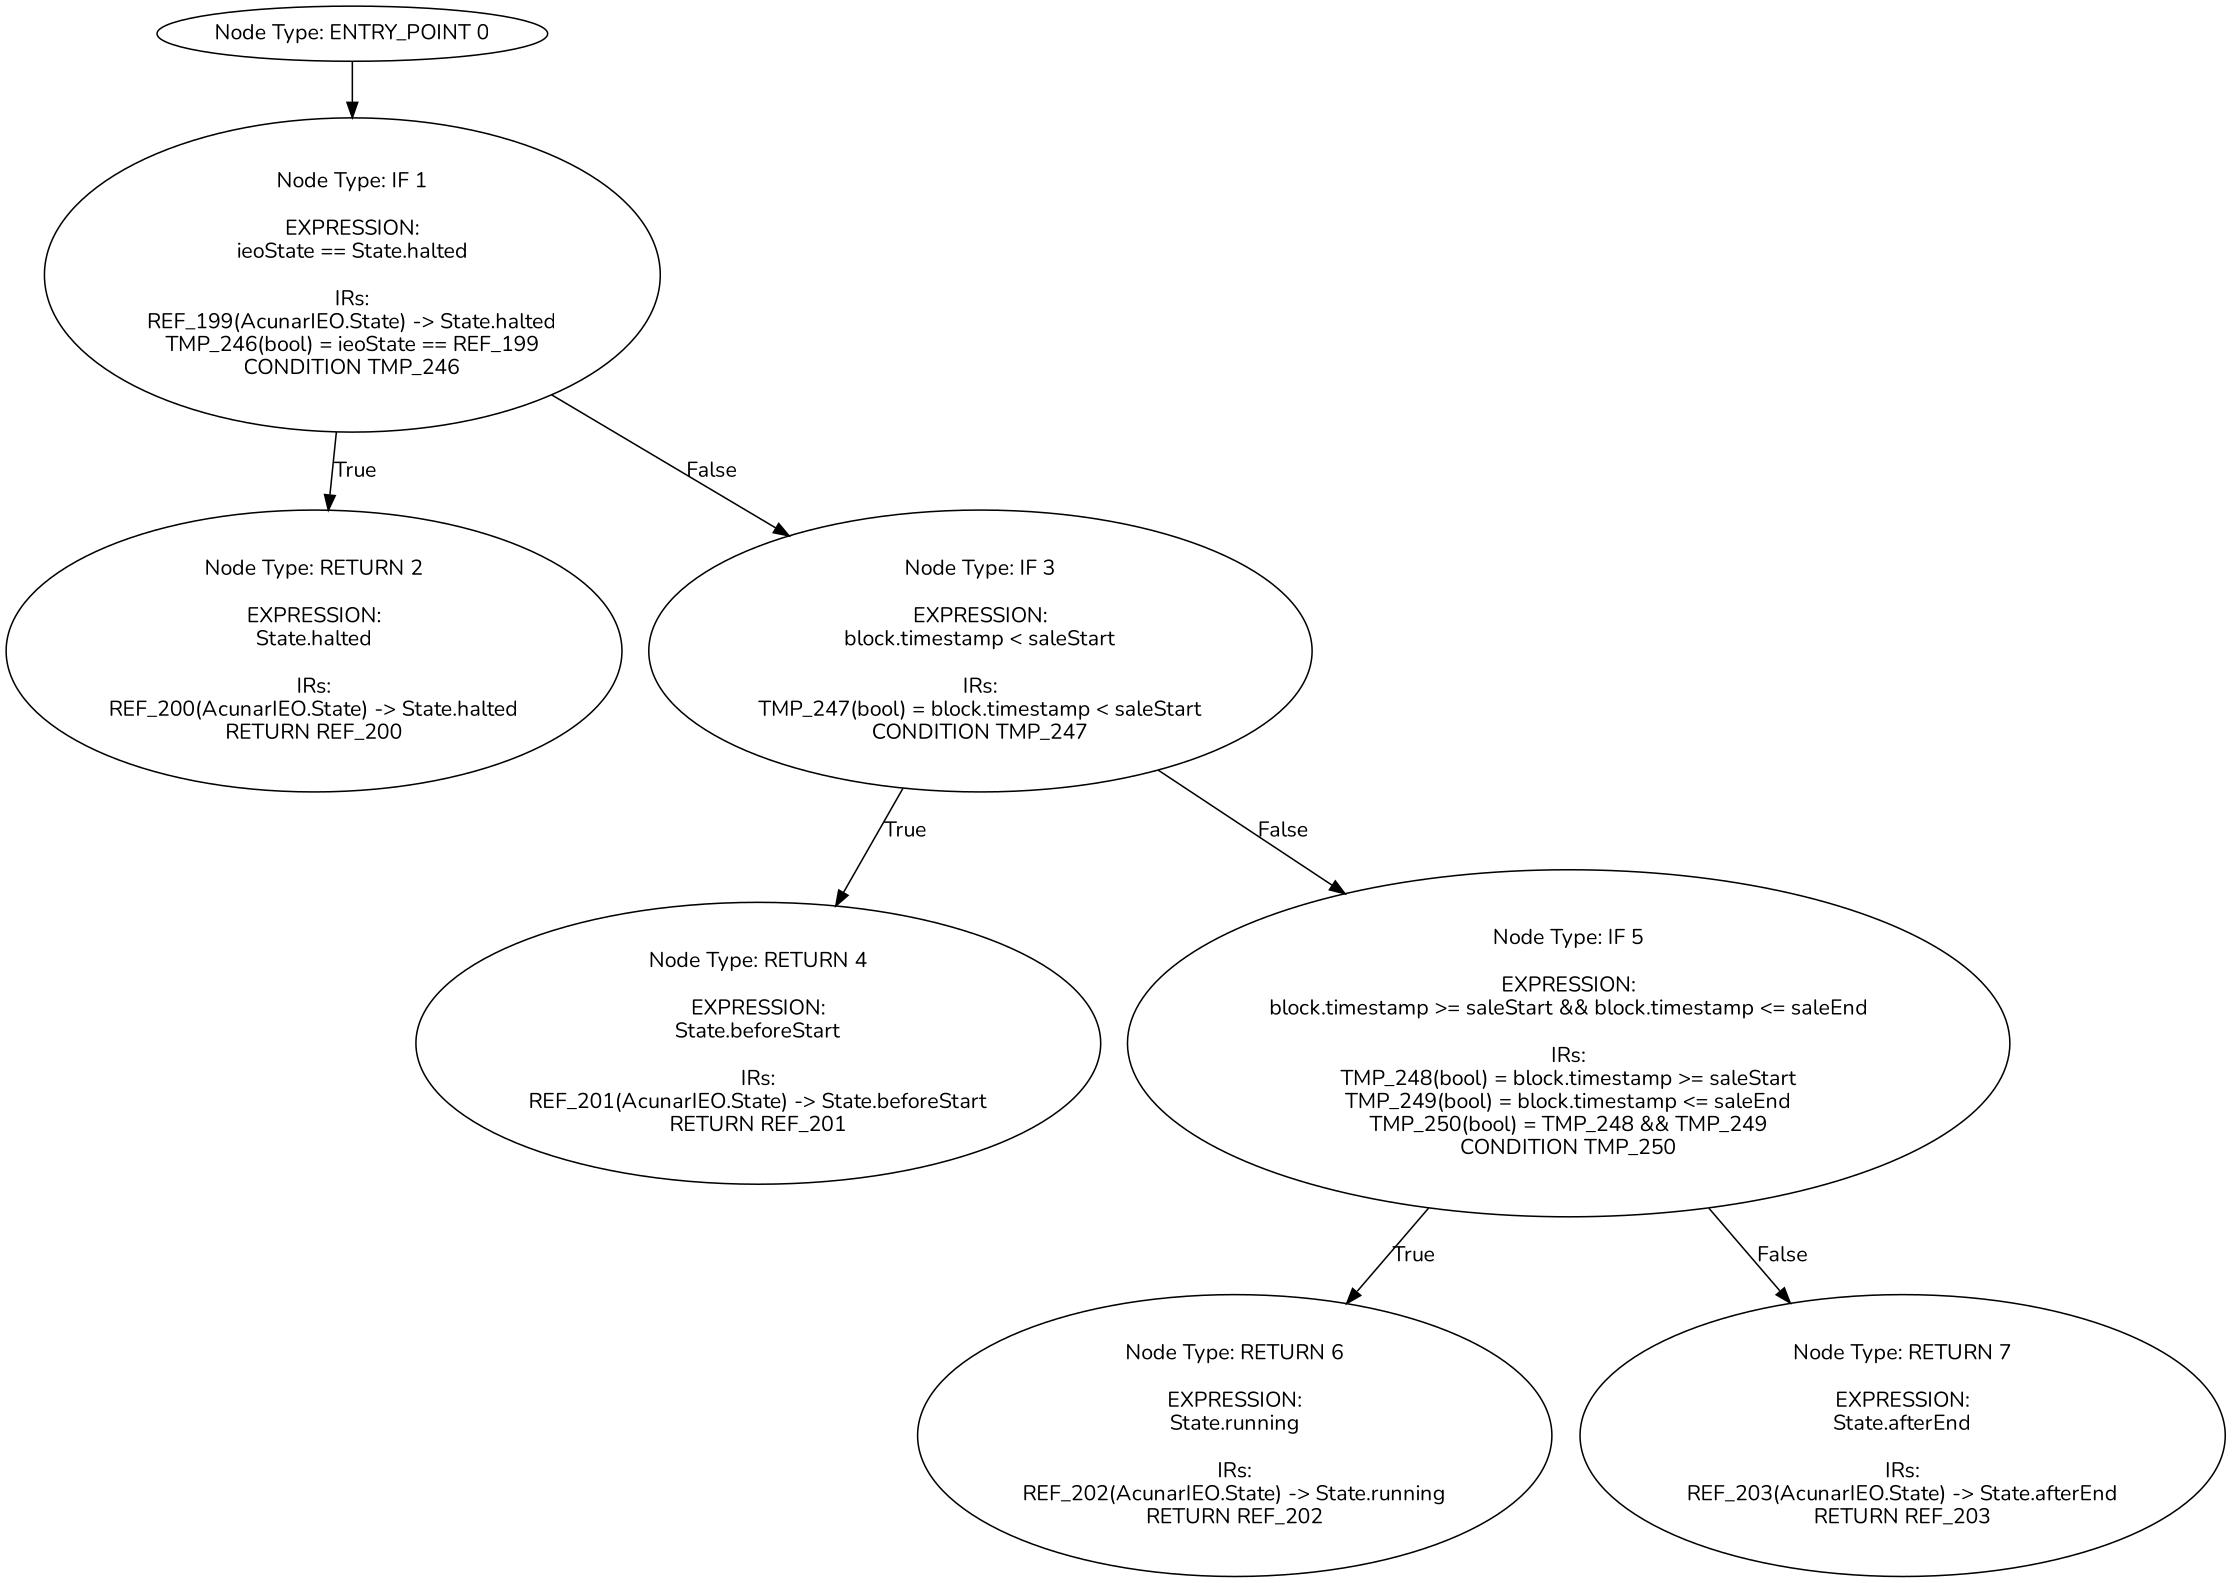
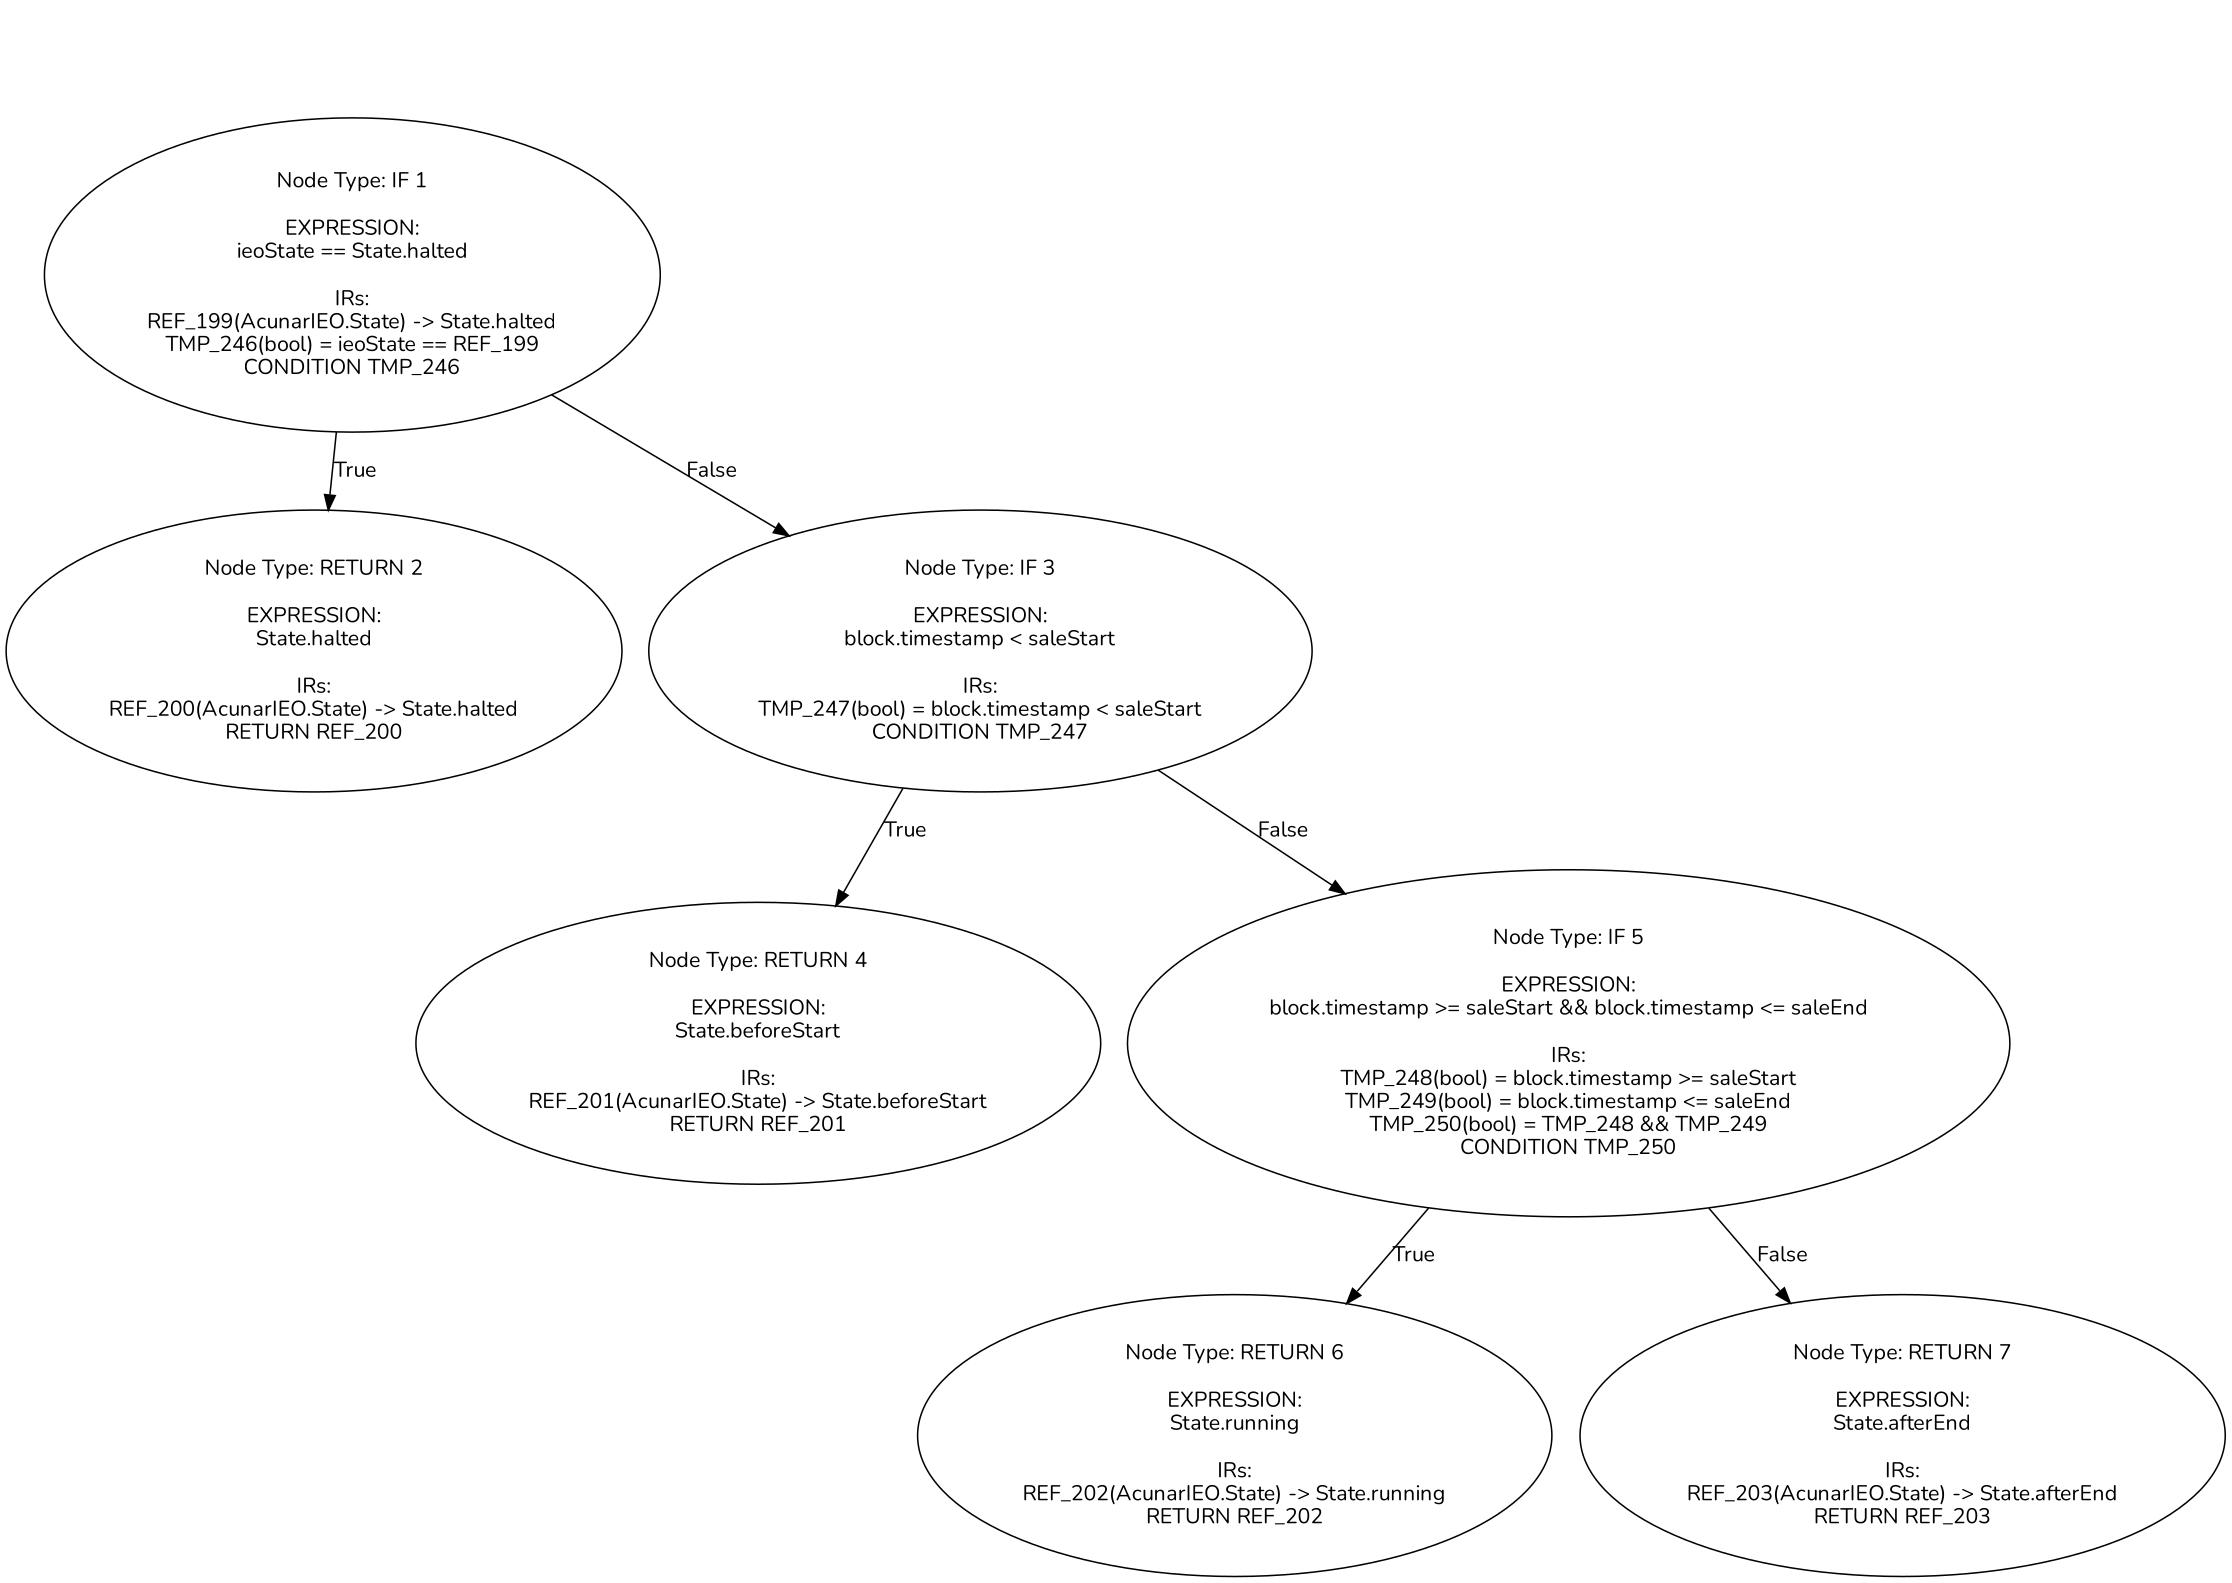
(352, 34) -> none
